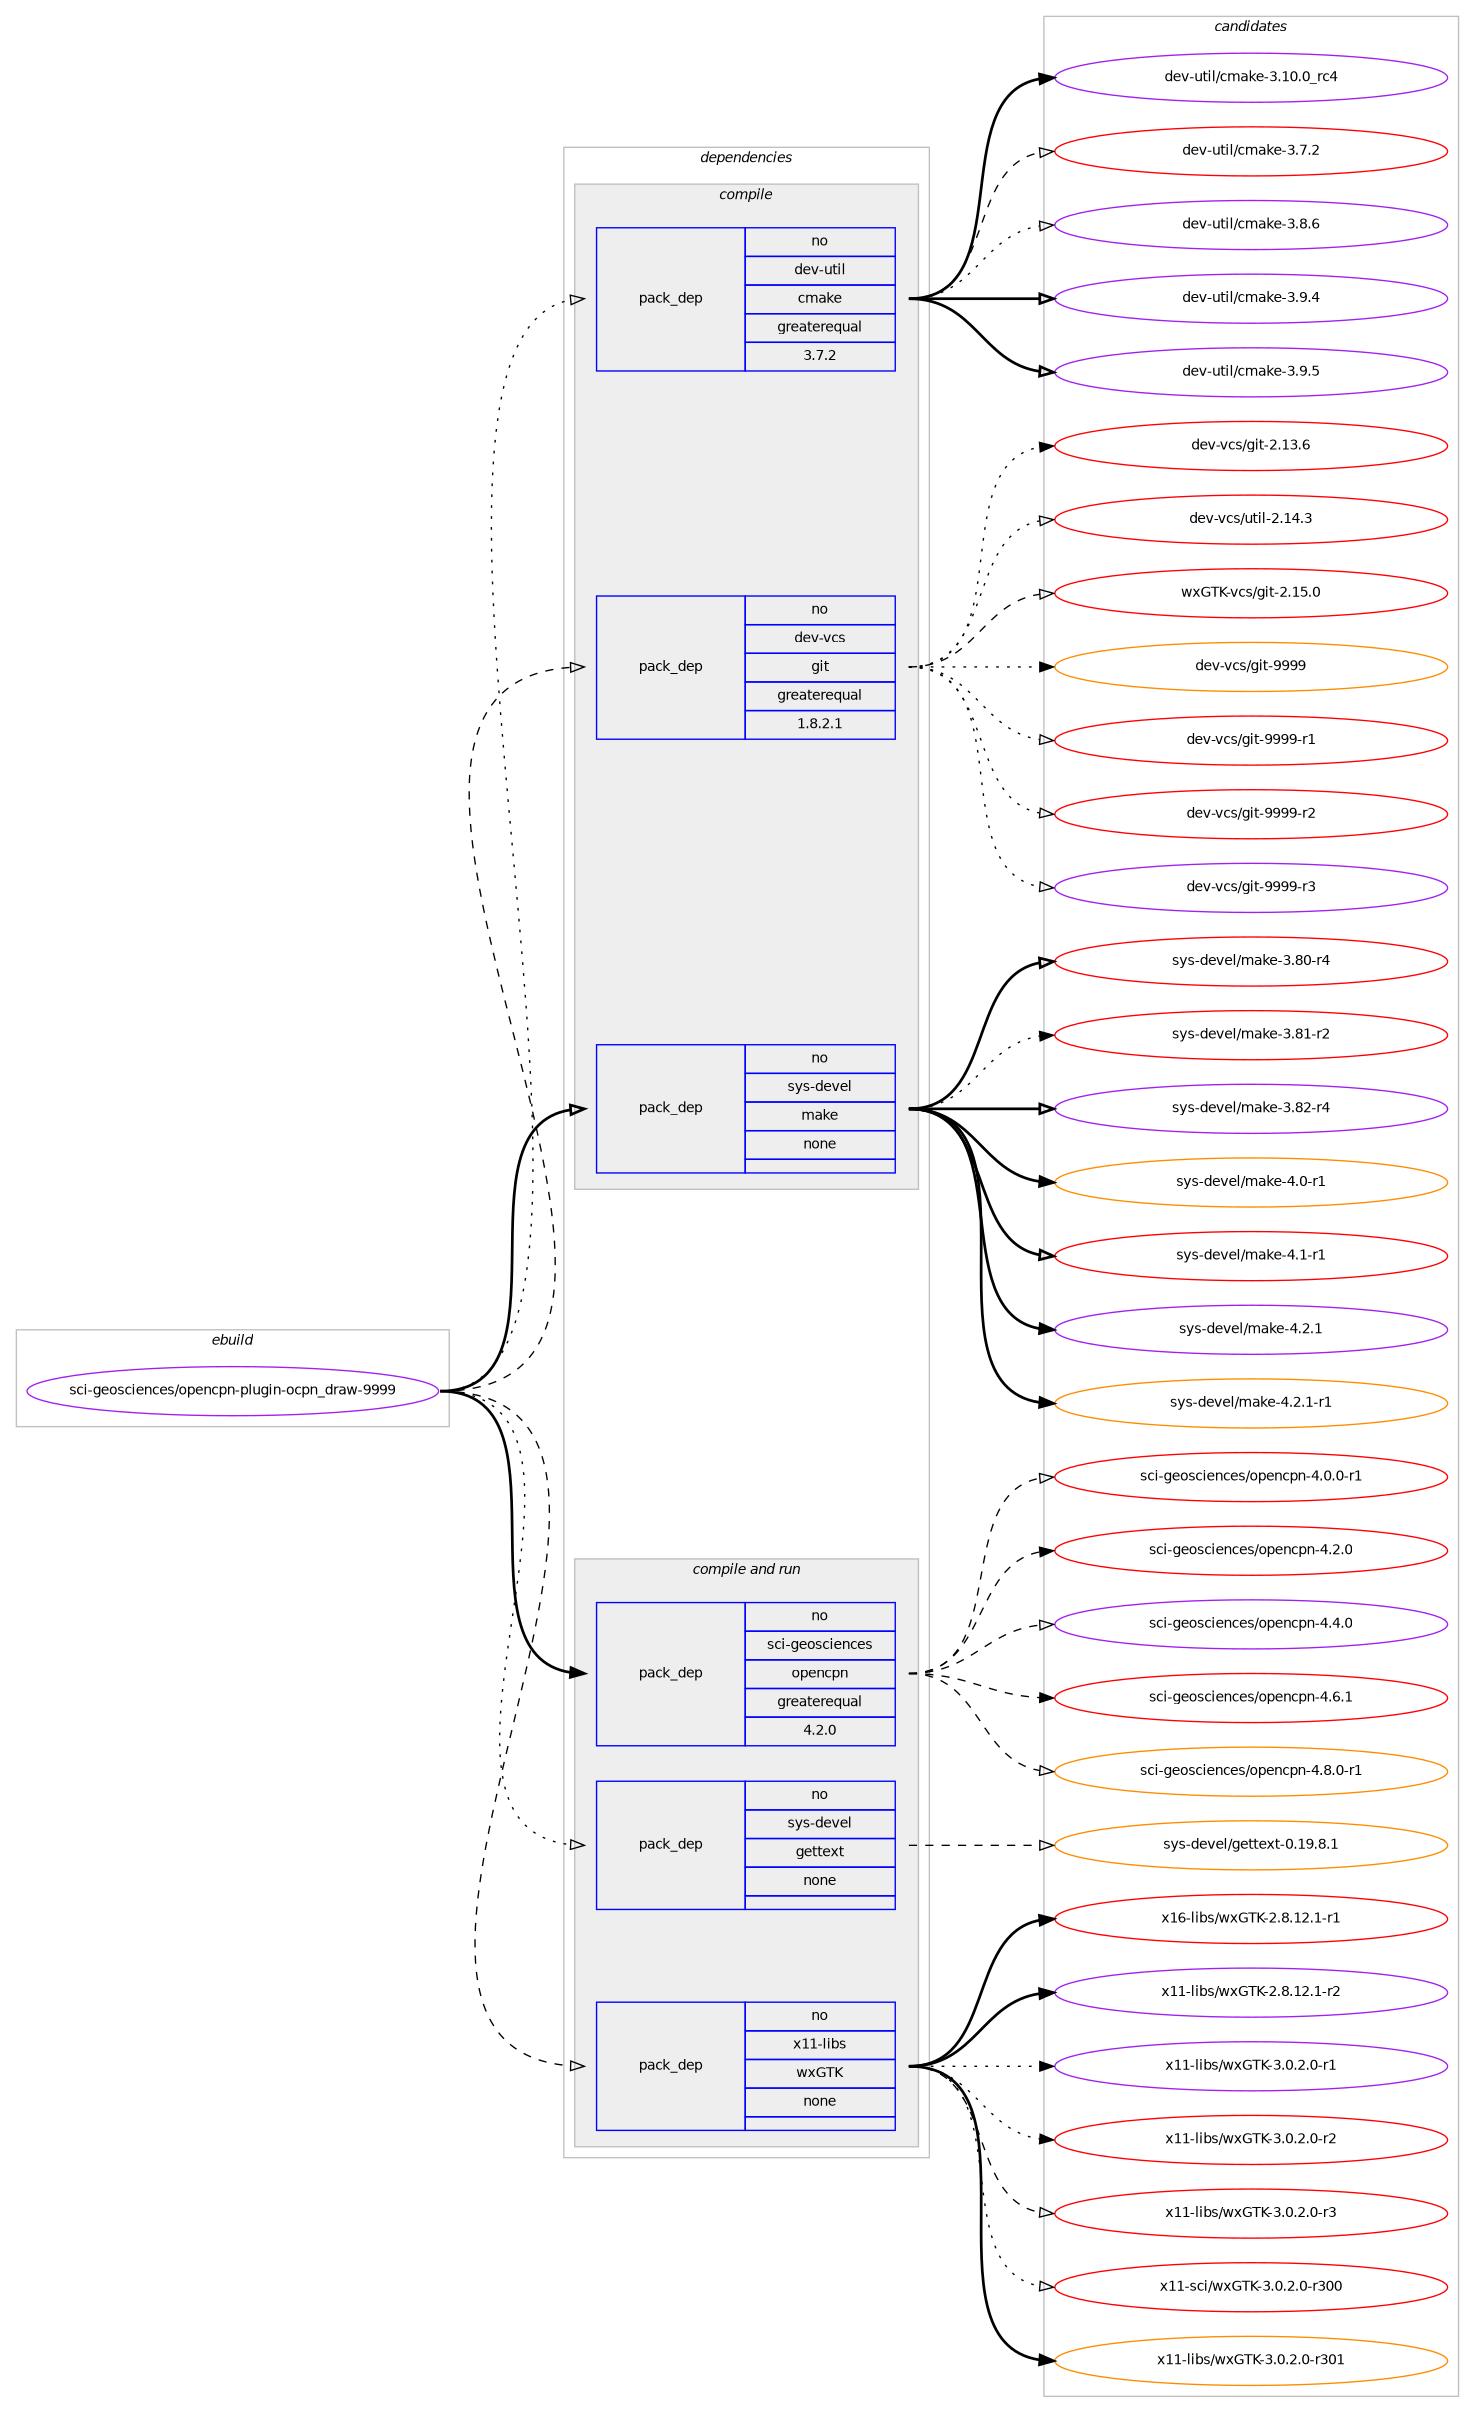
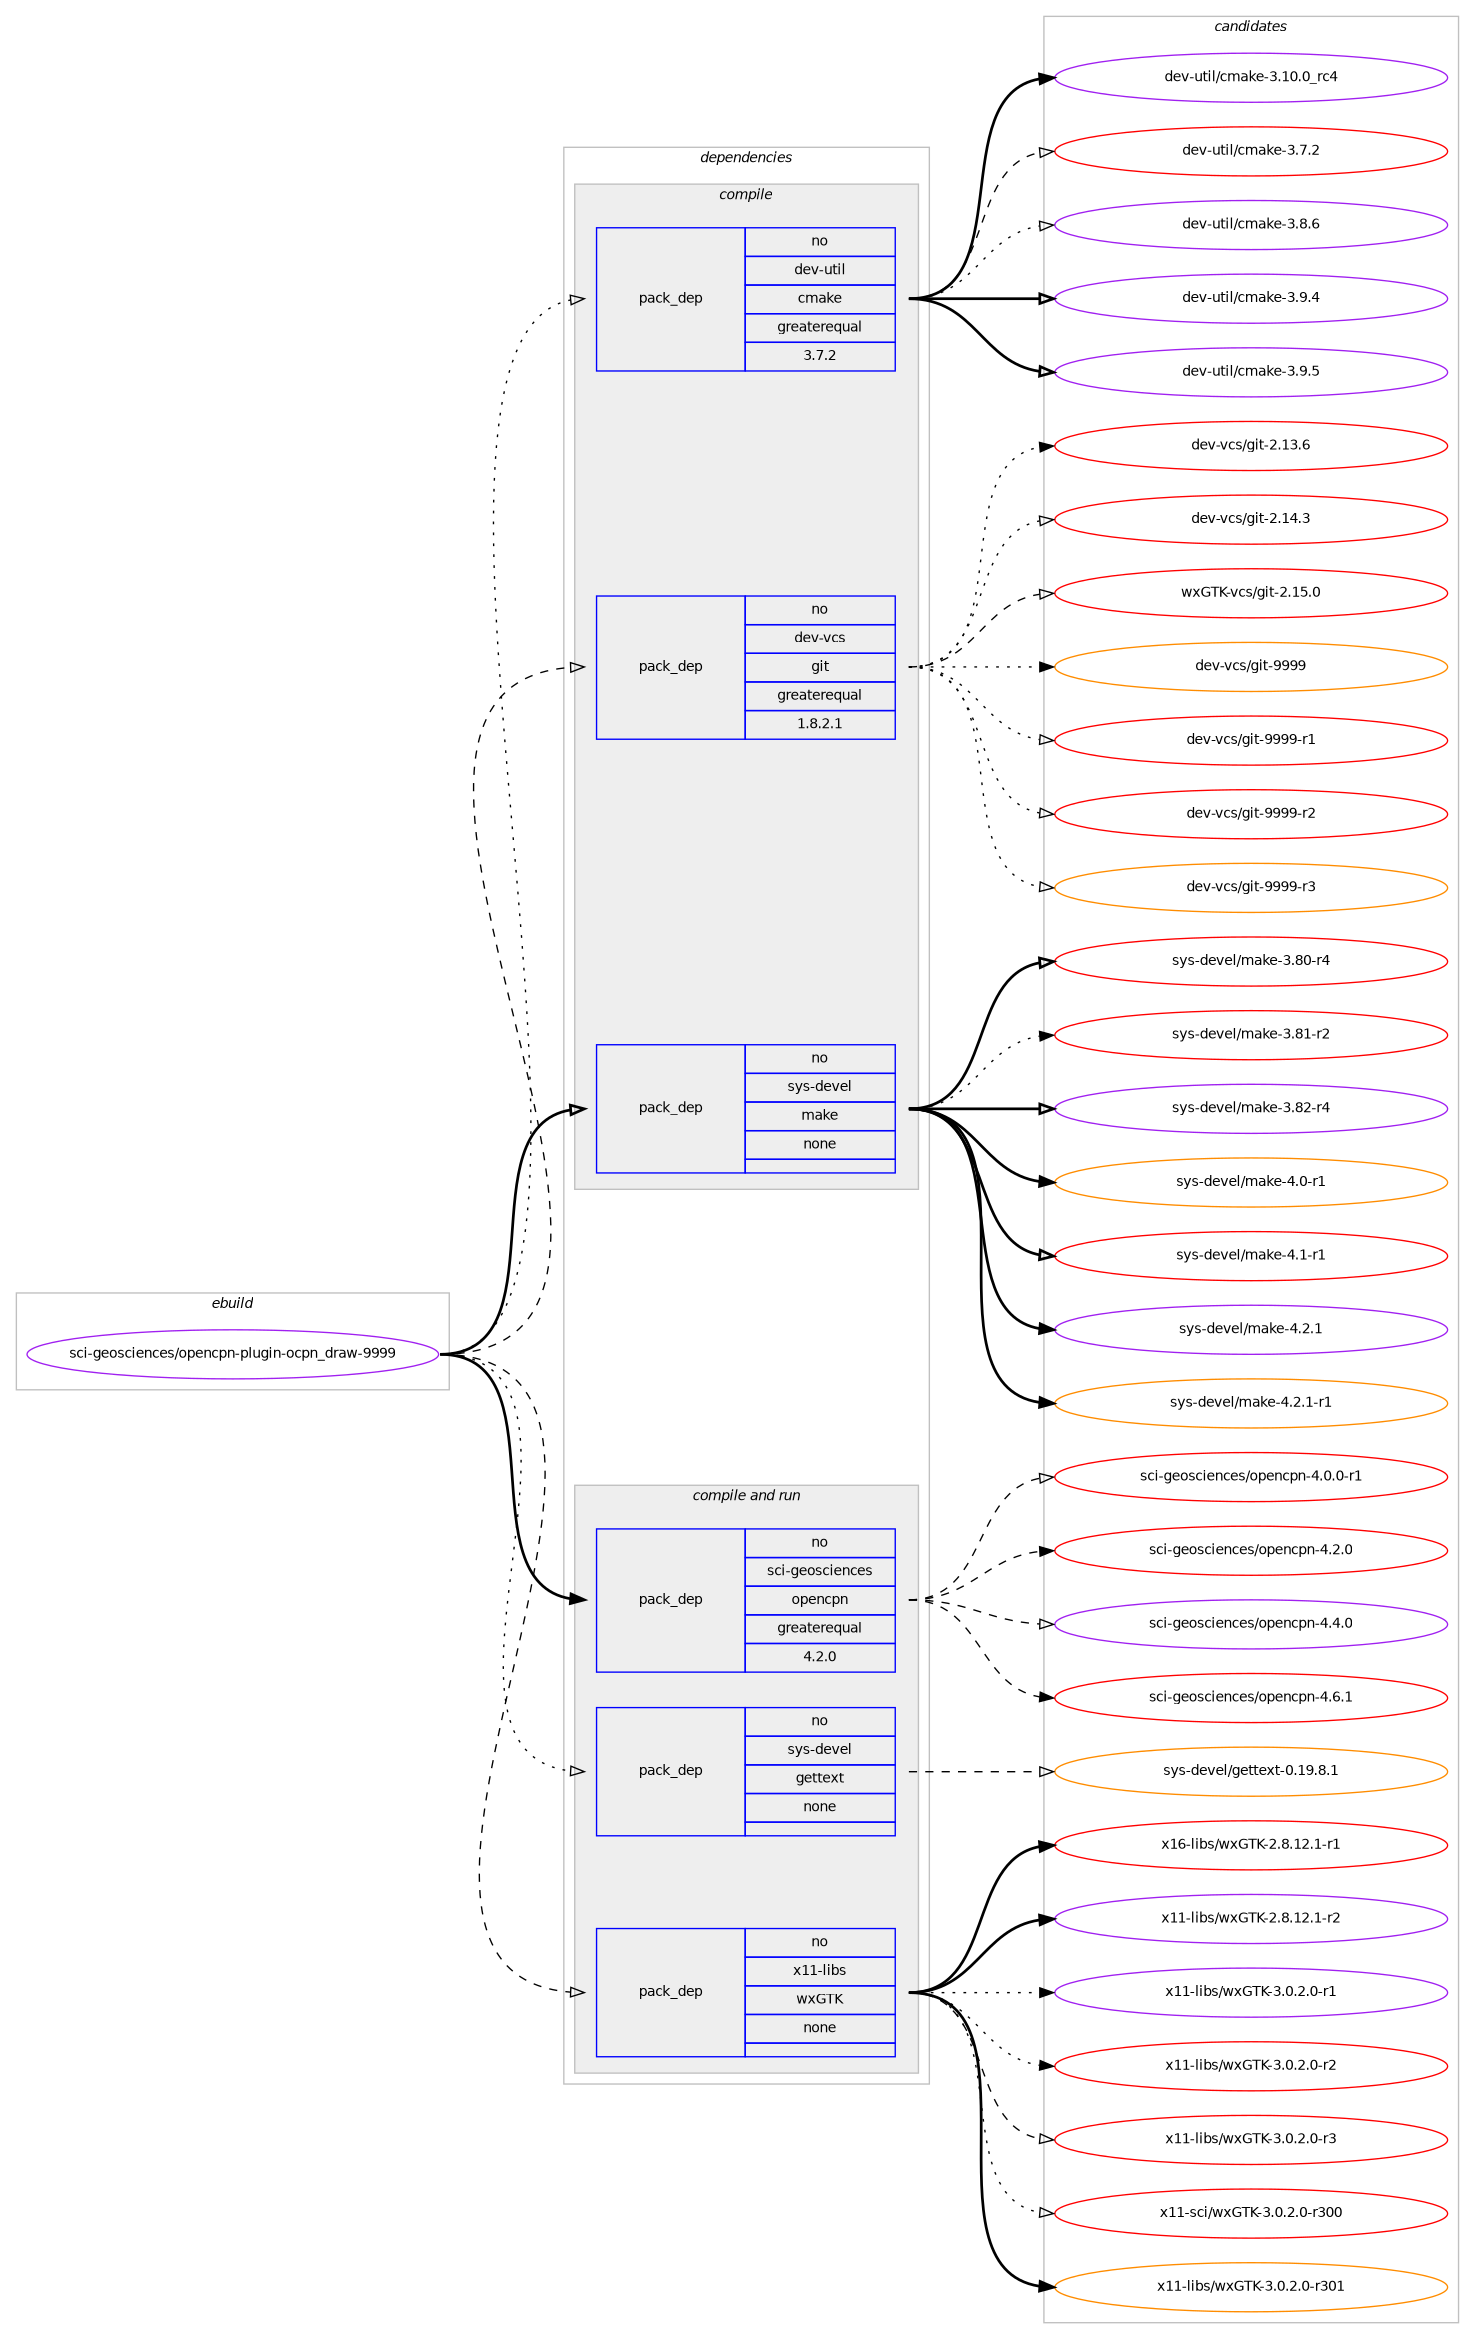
(1251, 520) -> (1251, 520)
(1251, 888) -> (1251, 888)
(1251, 1772) -> none
